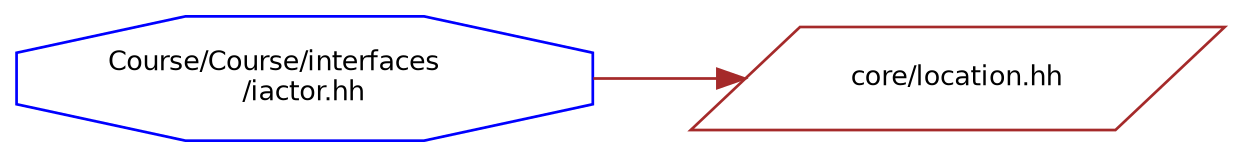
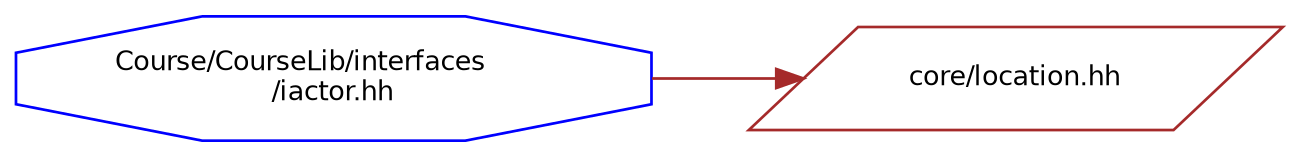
(305, 79) -> (334, 79)
